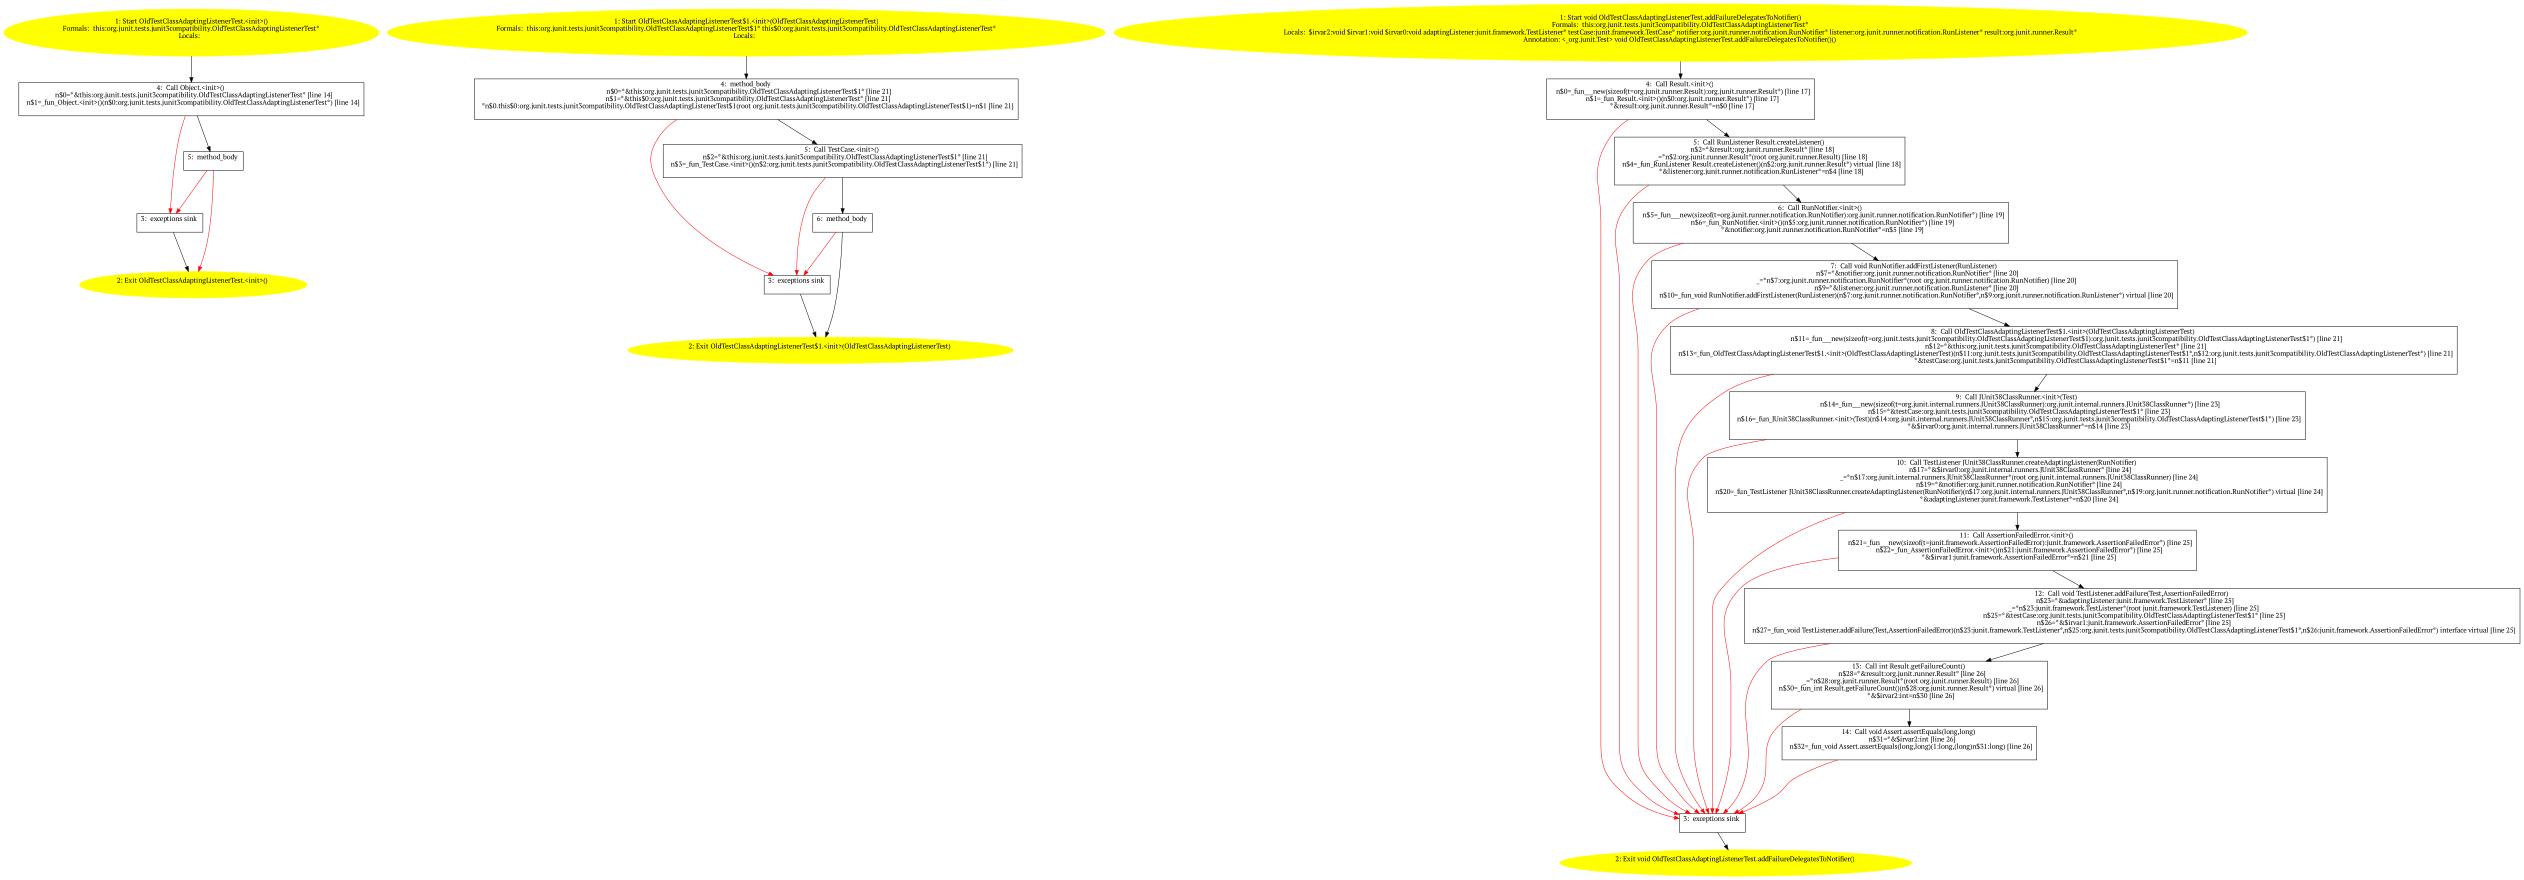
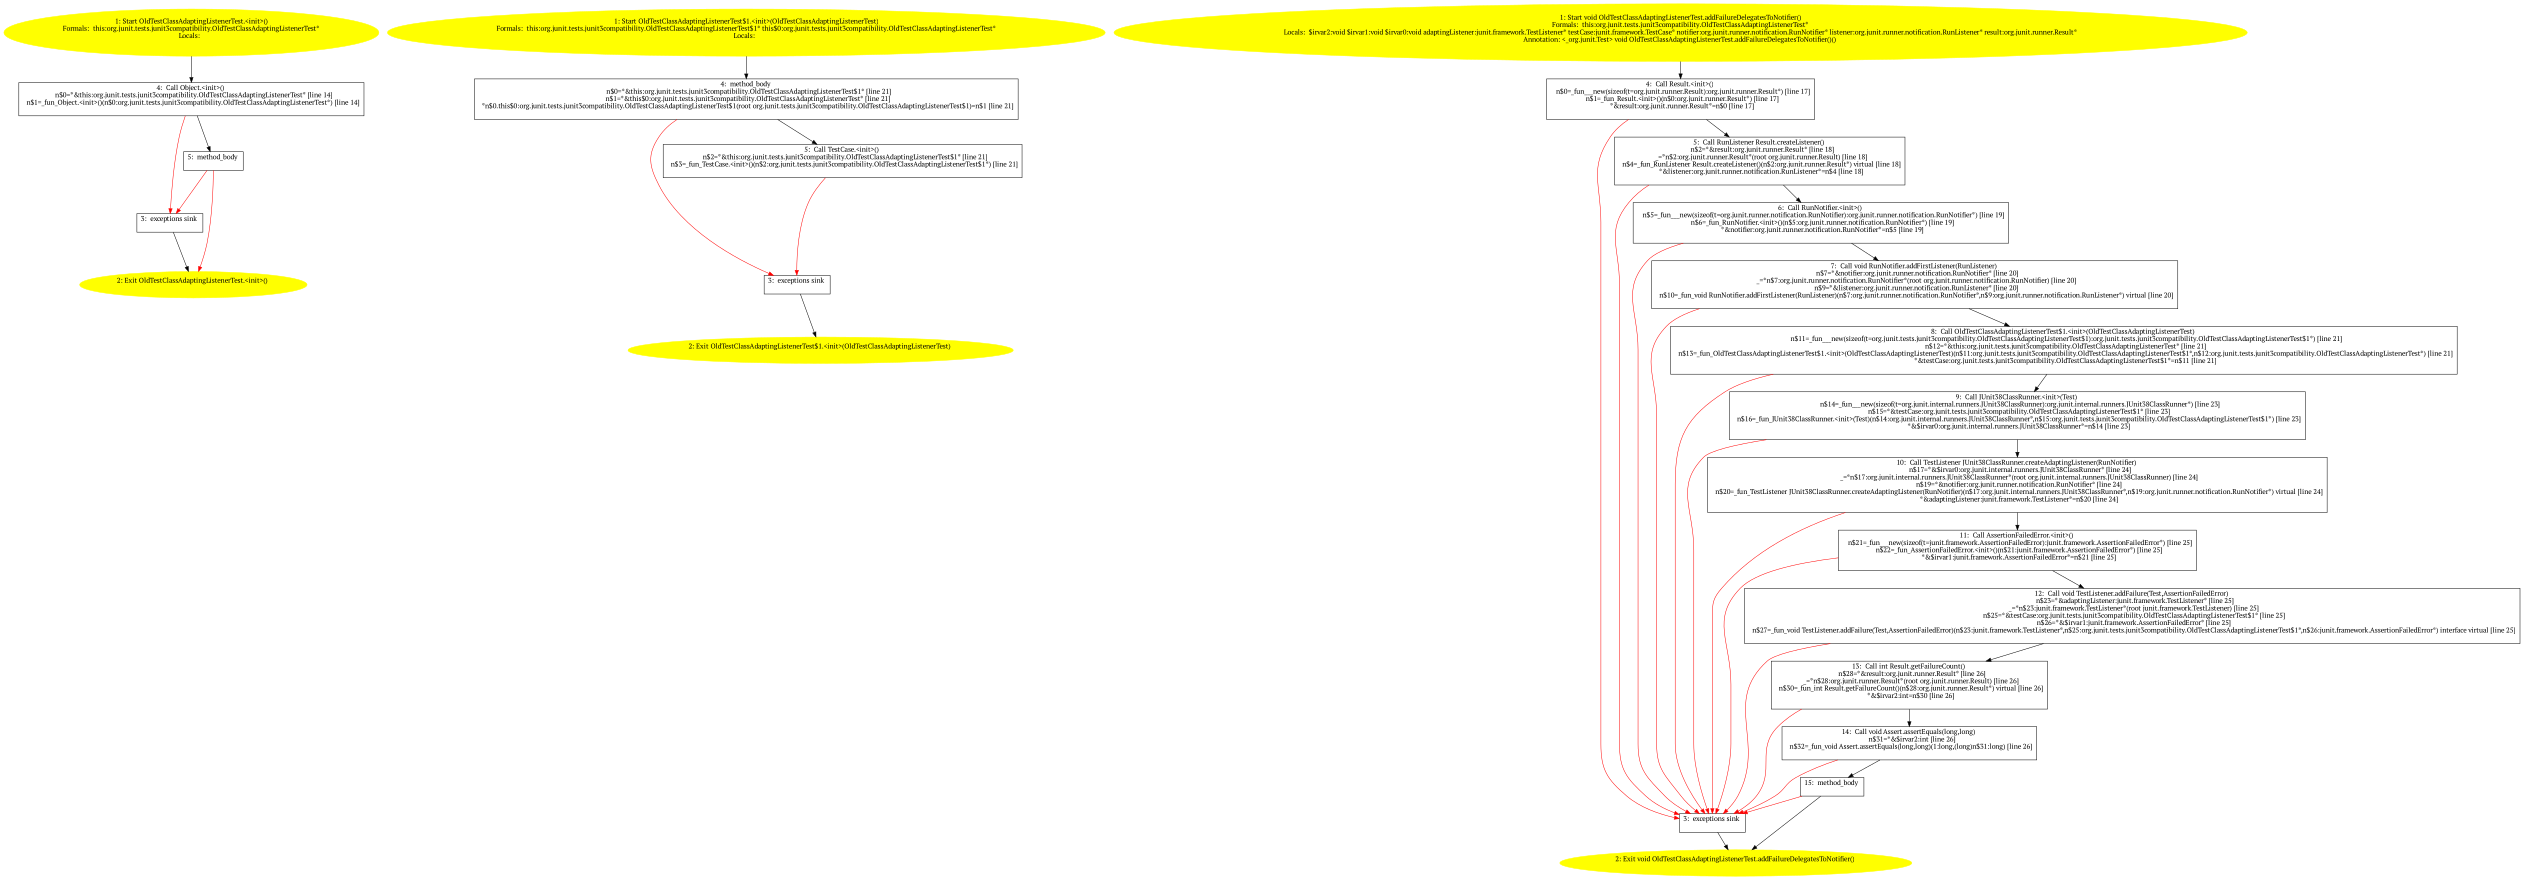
(843, 223) -> none
none -> (1832, 787)
